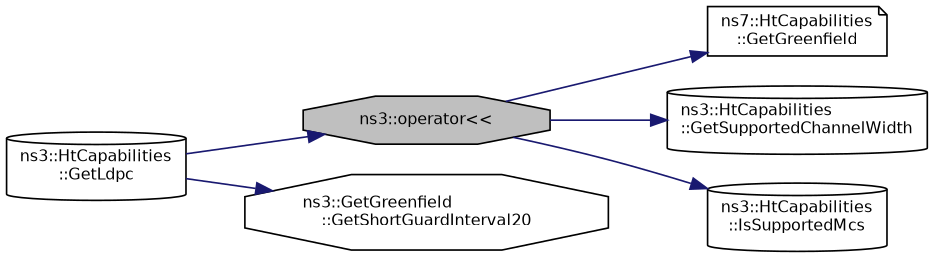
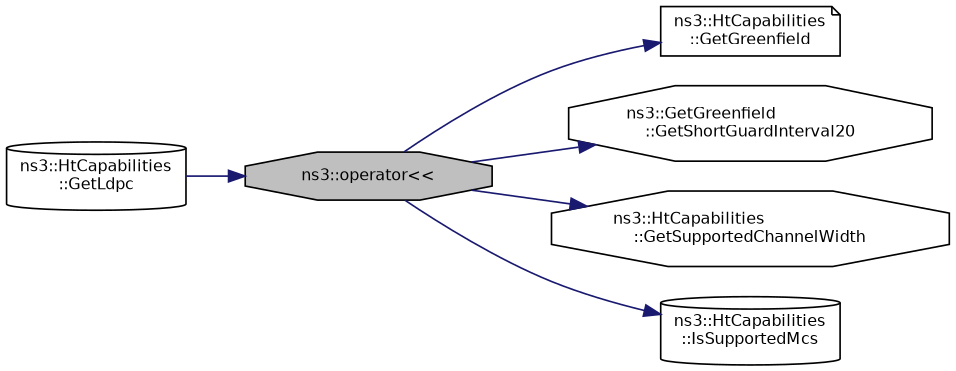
(797, 31) -> (750, 31)
(797, 120) -> (750, 229)
(221, 184) -> (525, 155)
